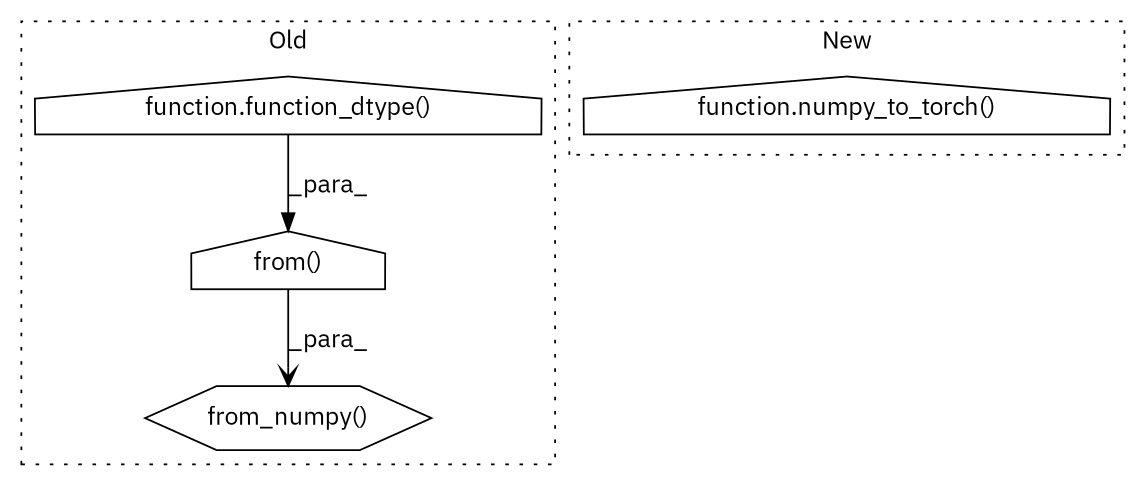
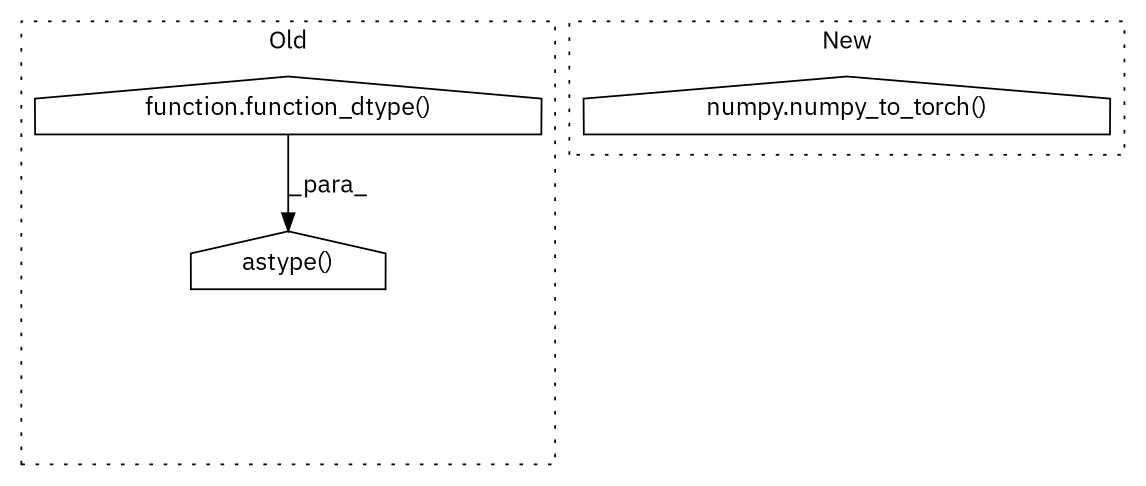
(847, 109) -> (847, 109)
(288, 263) -> (288, 263)
(288, 418) -> none
